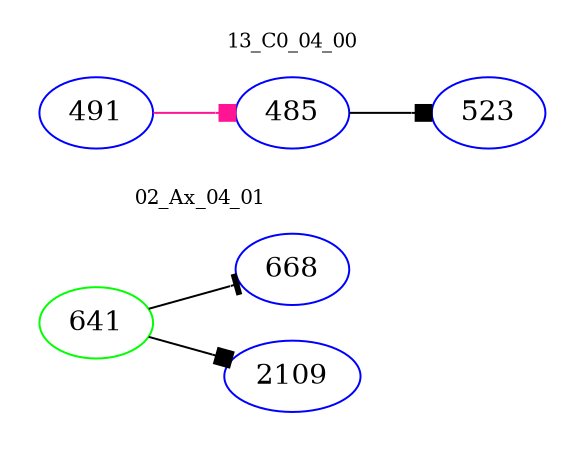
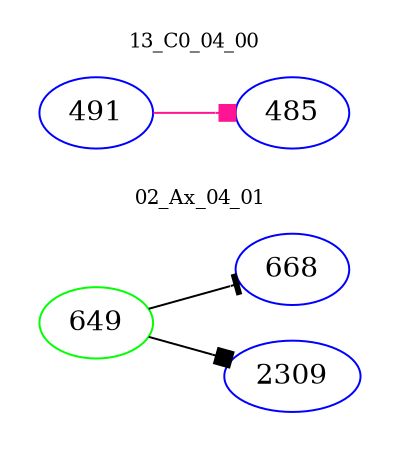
(489, 113) -> none
(96, 323) -> (96, 323)
(292, 376) -> (292, 376)
